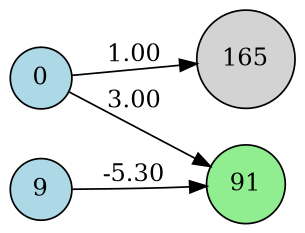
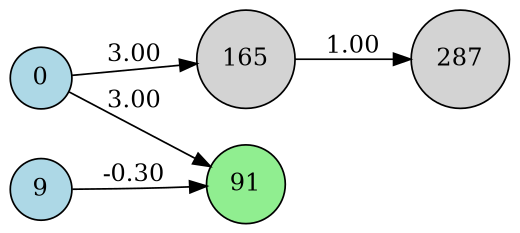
(134, 55) -> (134, 55)
none -> (460, 59)
(134, 175) -> (134, 175)
